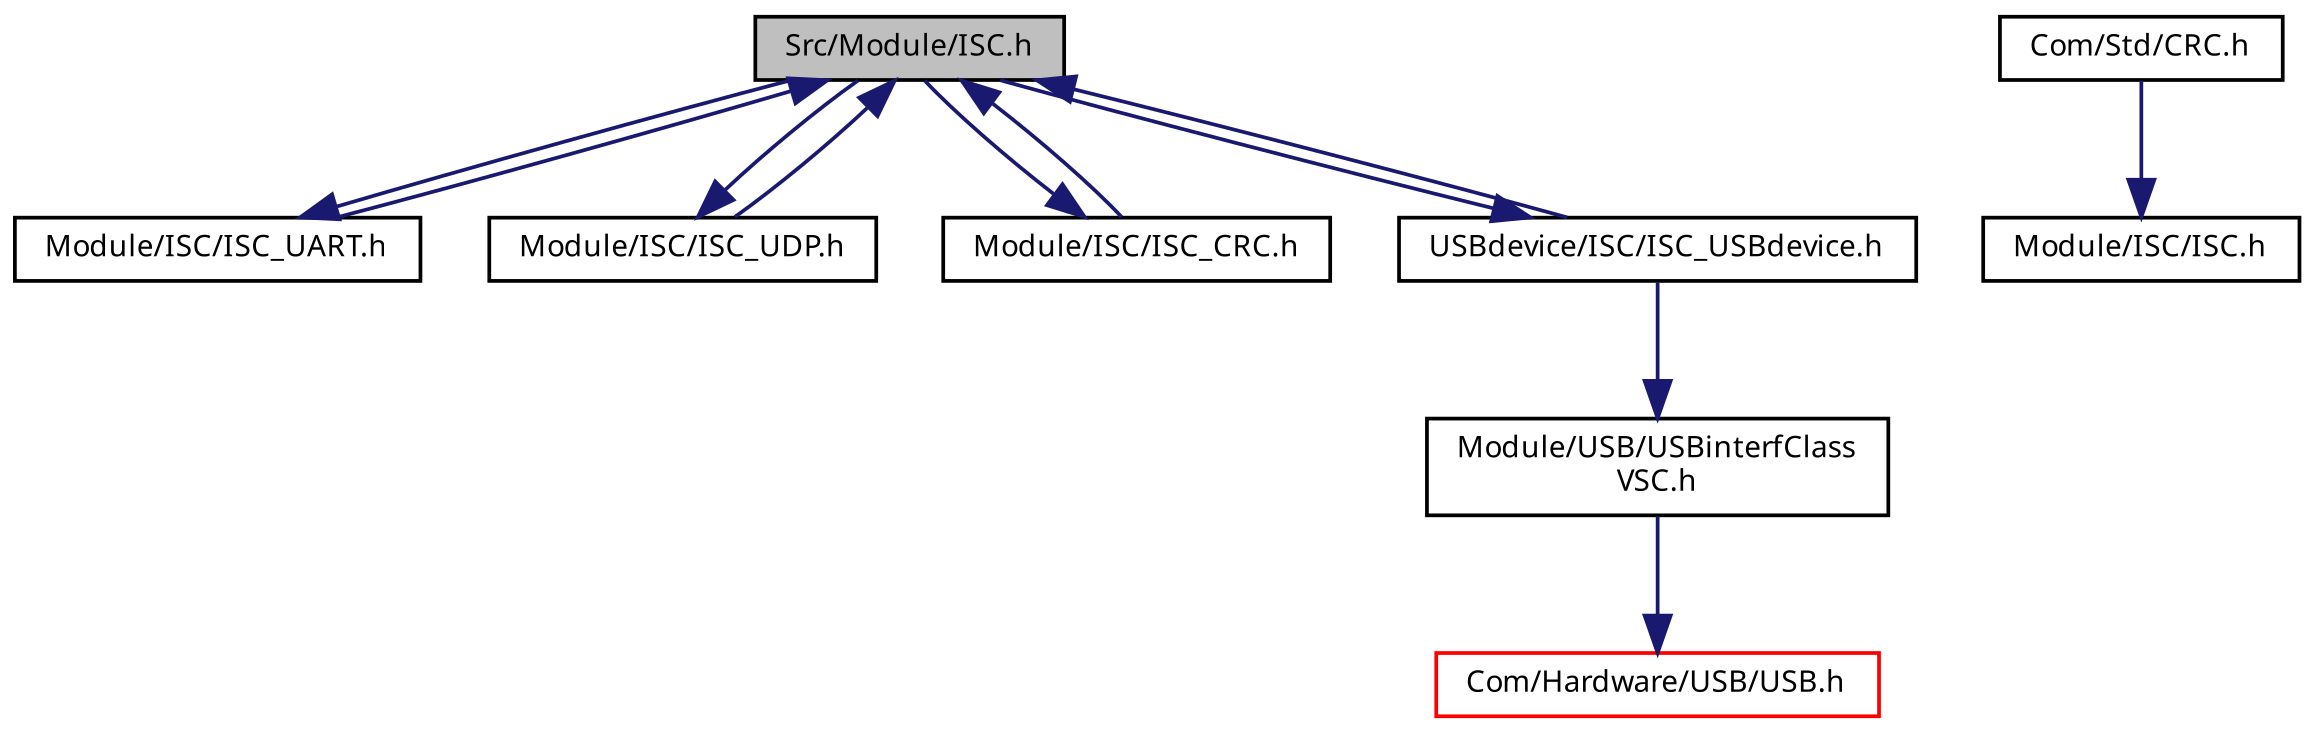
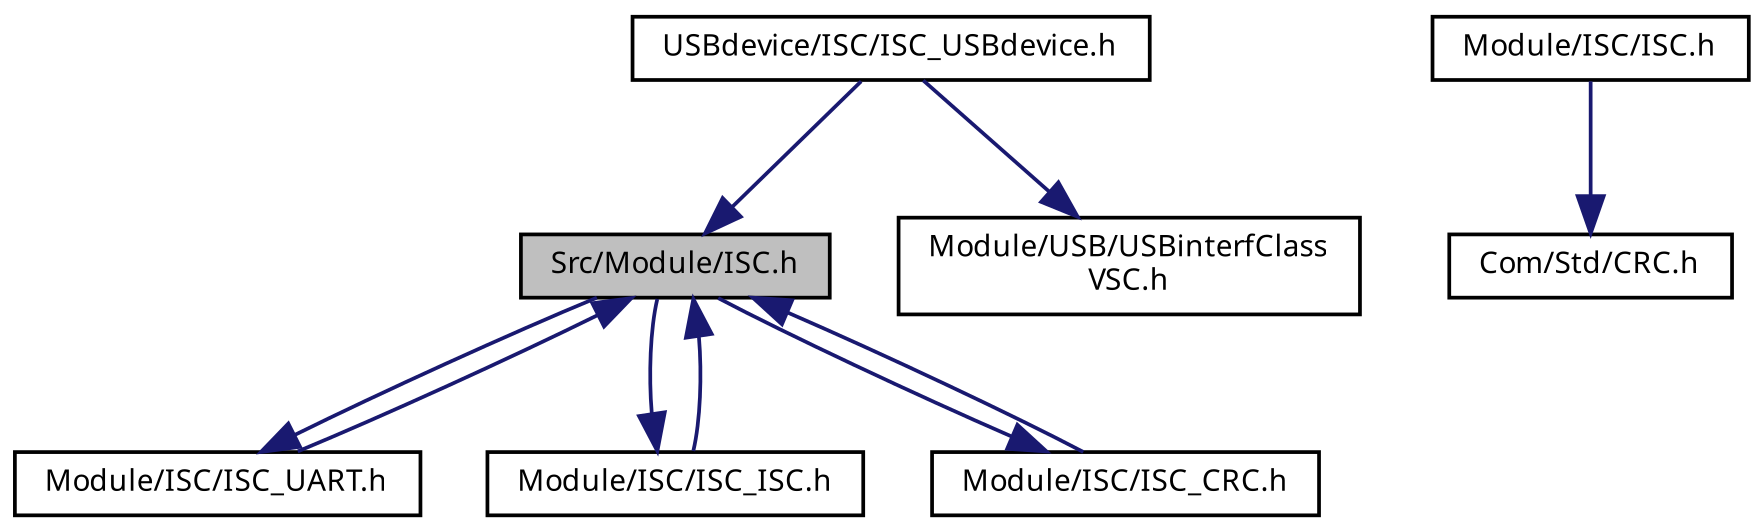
(2141, 130) -> (1591, 139)
(1246, 146) -> none
(683, 249) -> (675, 484)
(1658, 685) -> none
